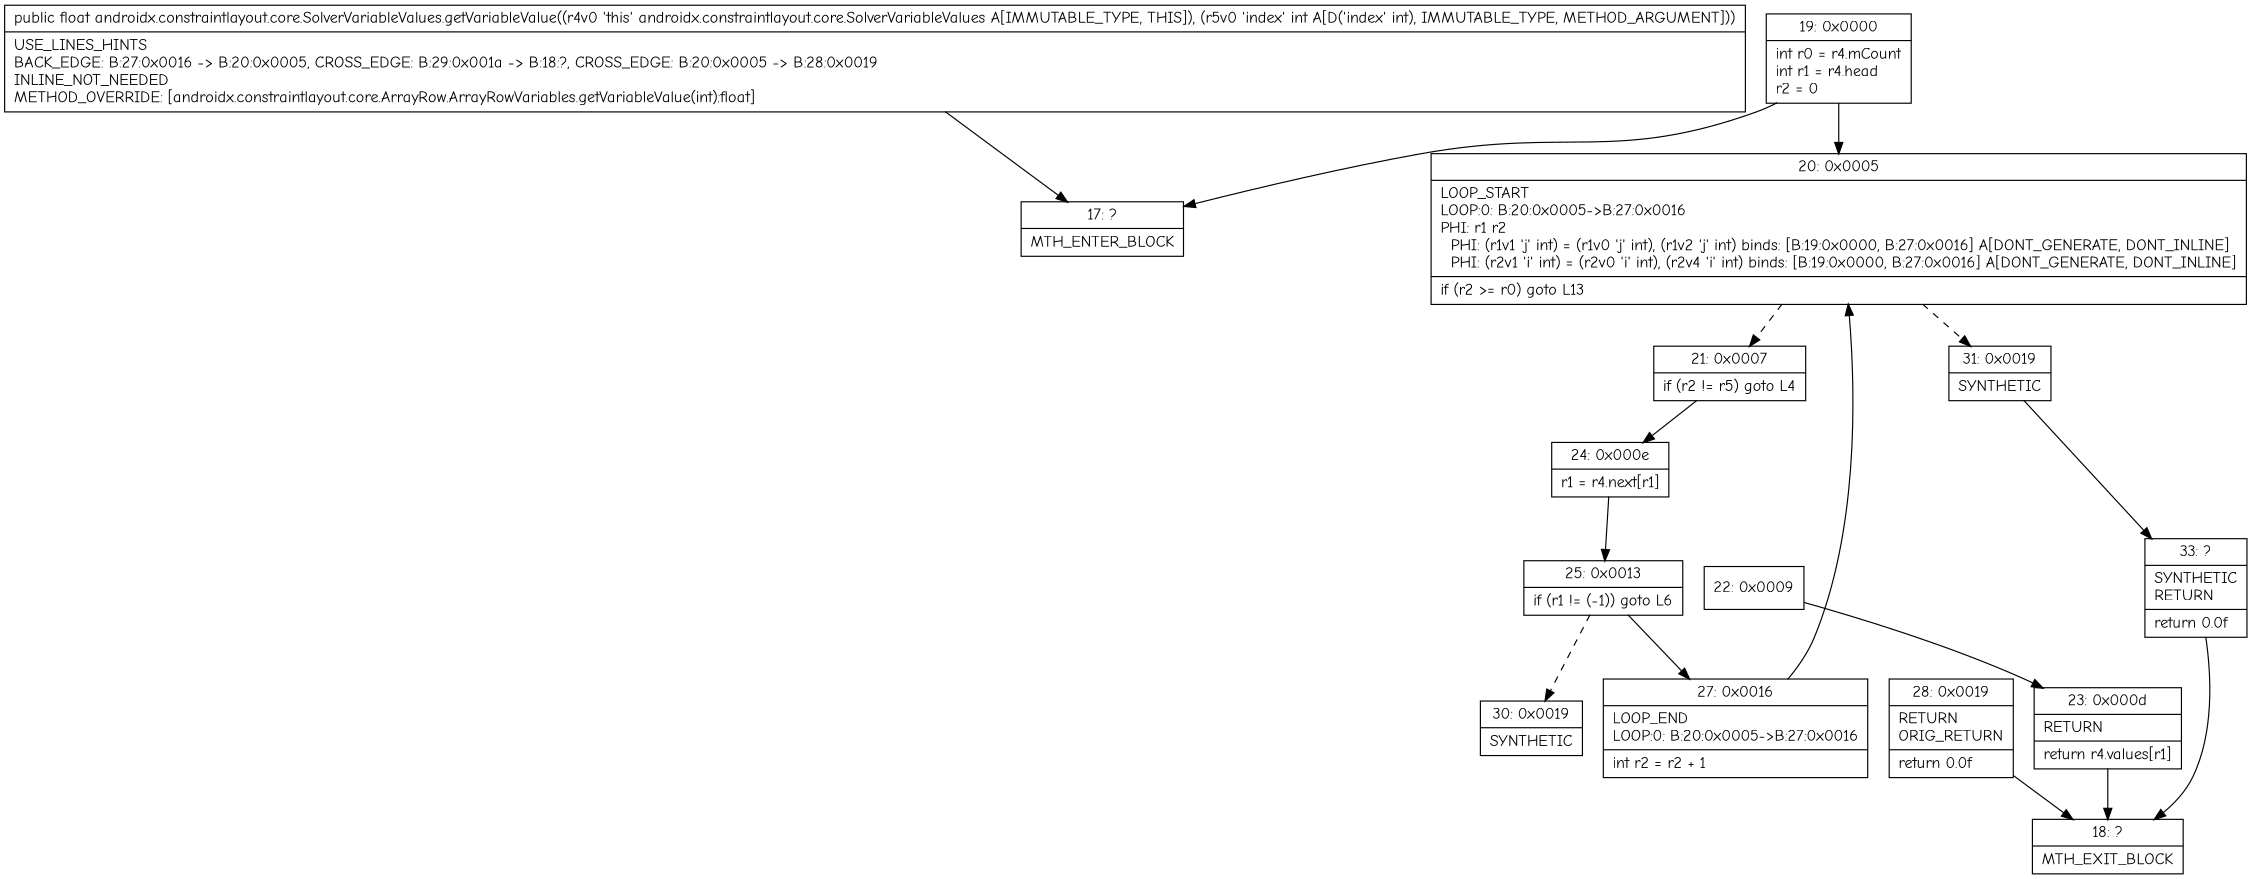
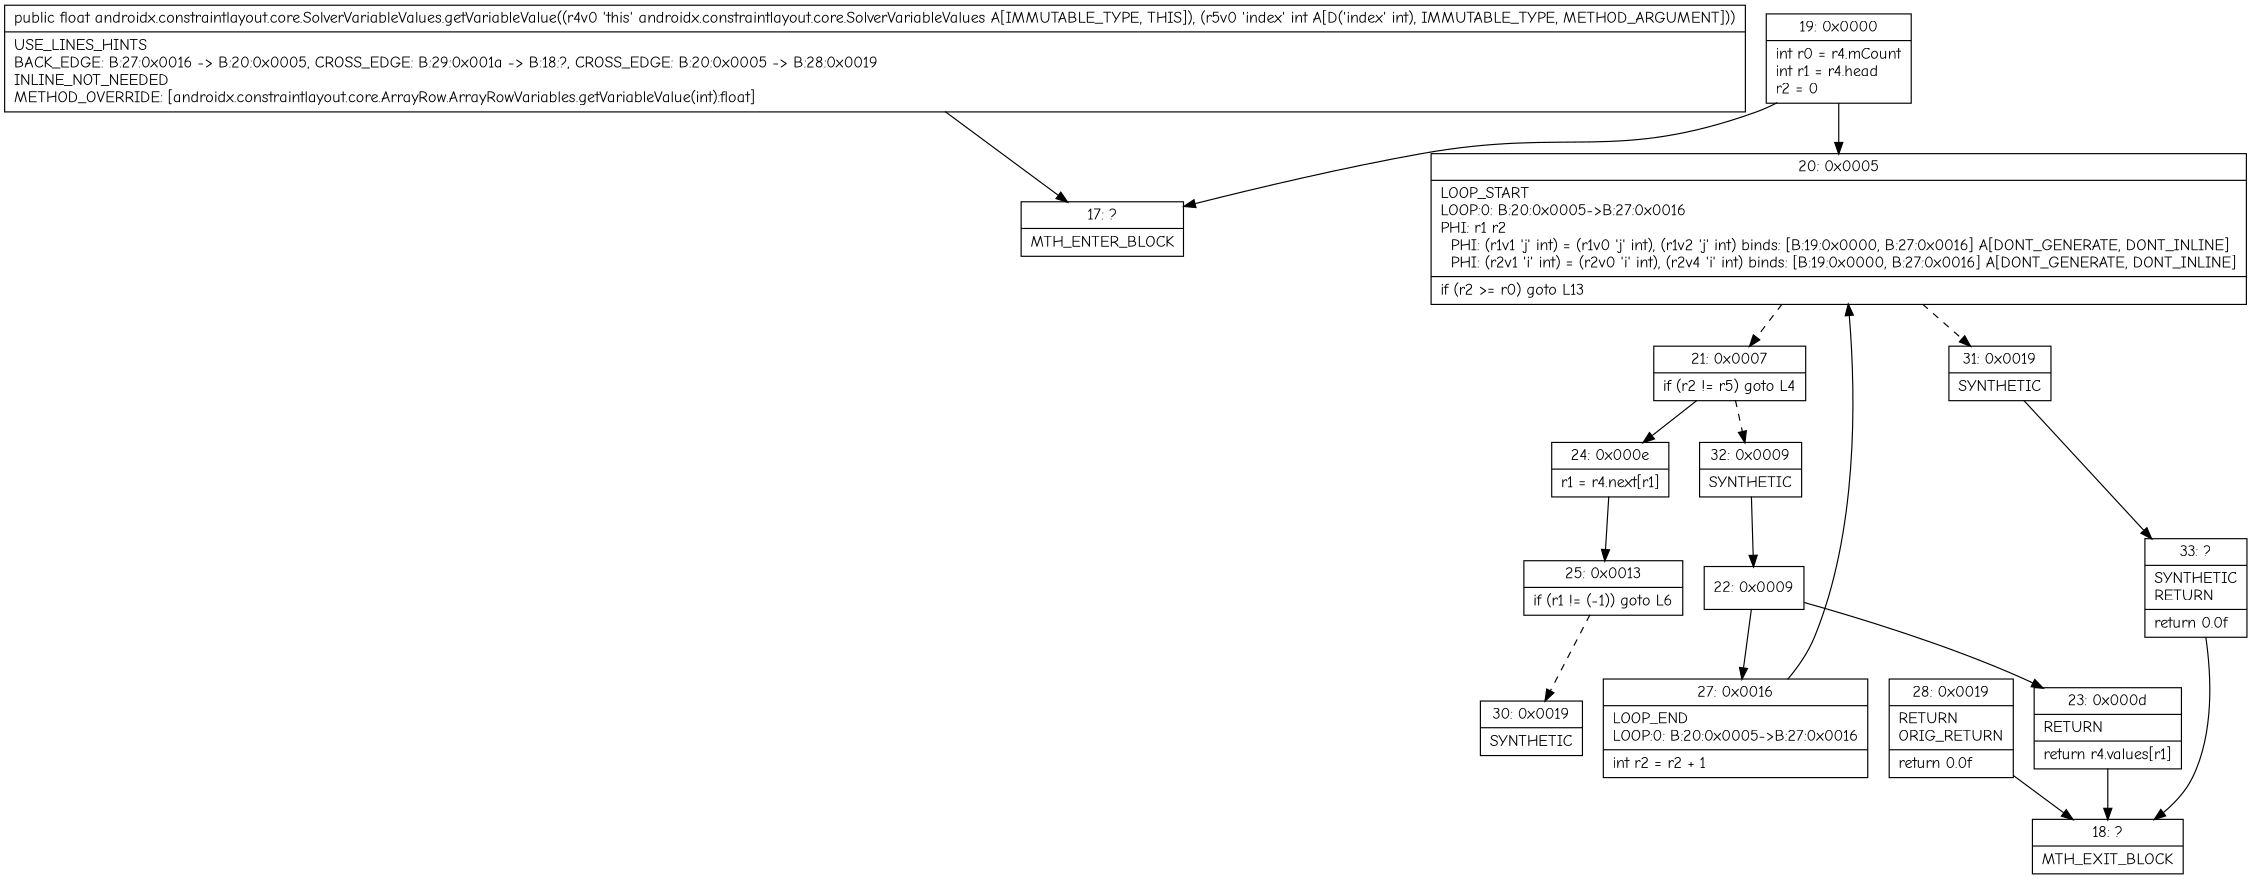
none -> (1751, 470)
(1655, 643) -> (1747, 638)
